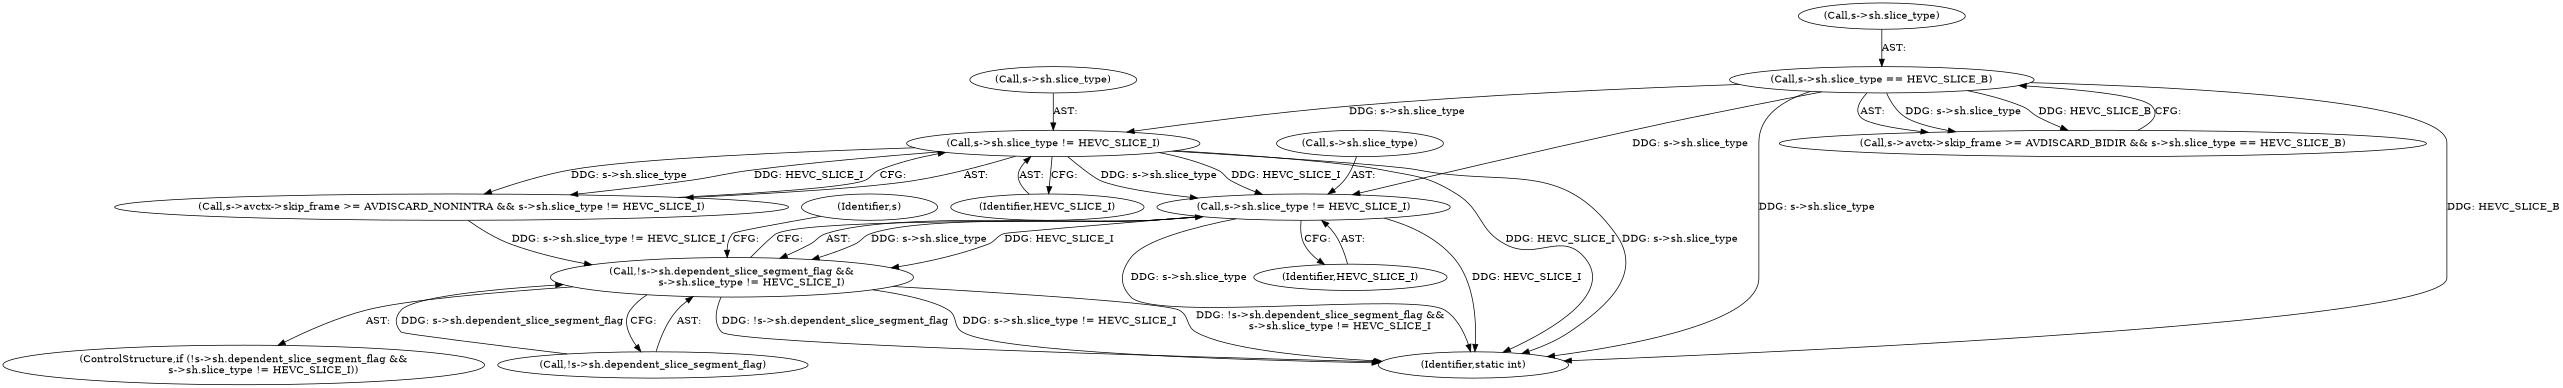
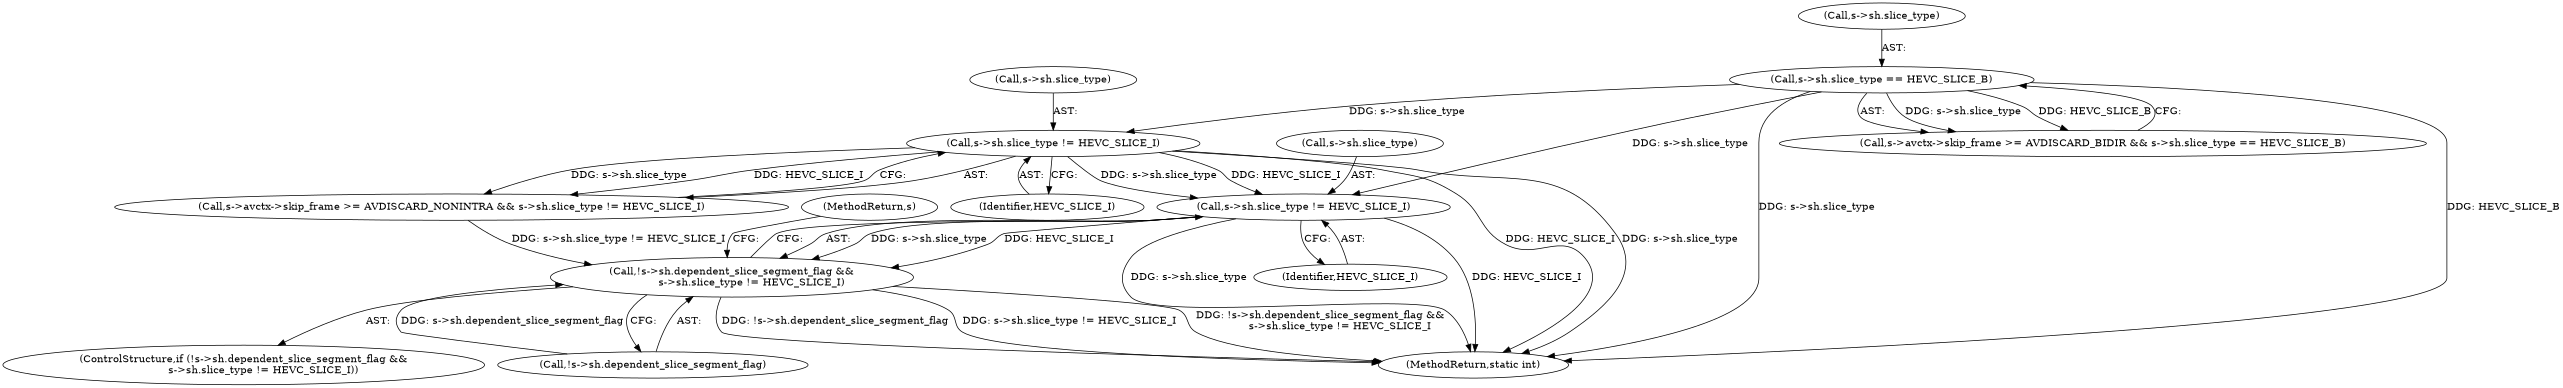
(870, 207) -> (870, 207)
(1473, 365) -> (1473, 365)
